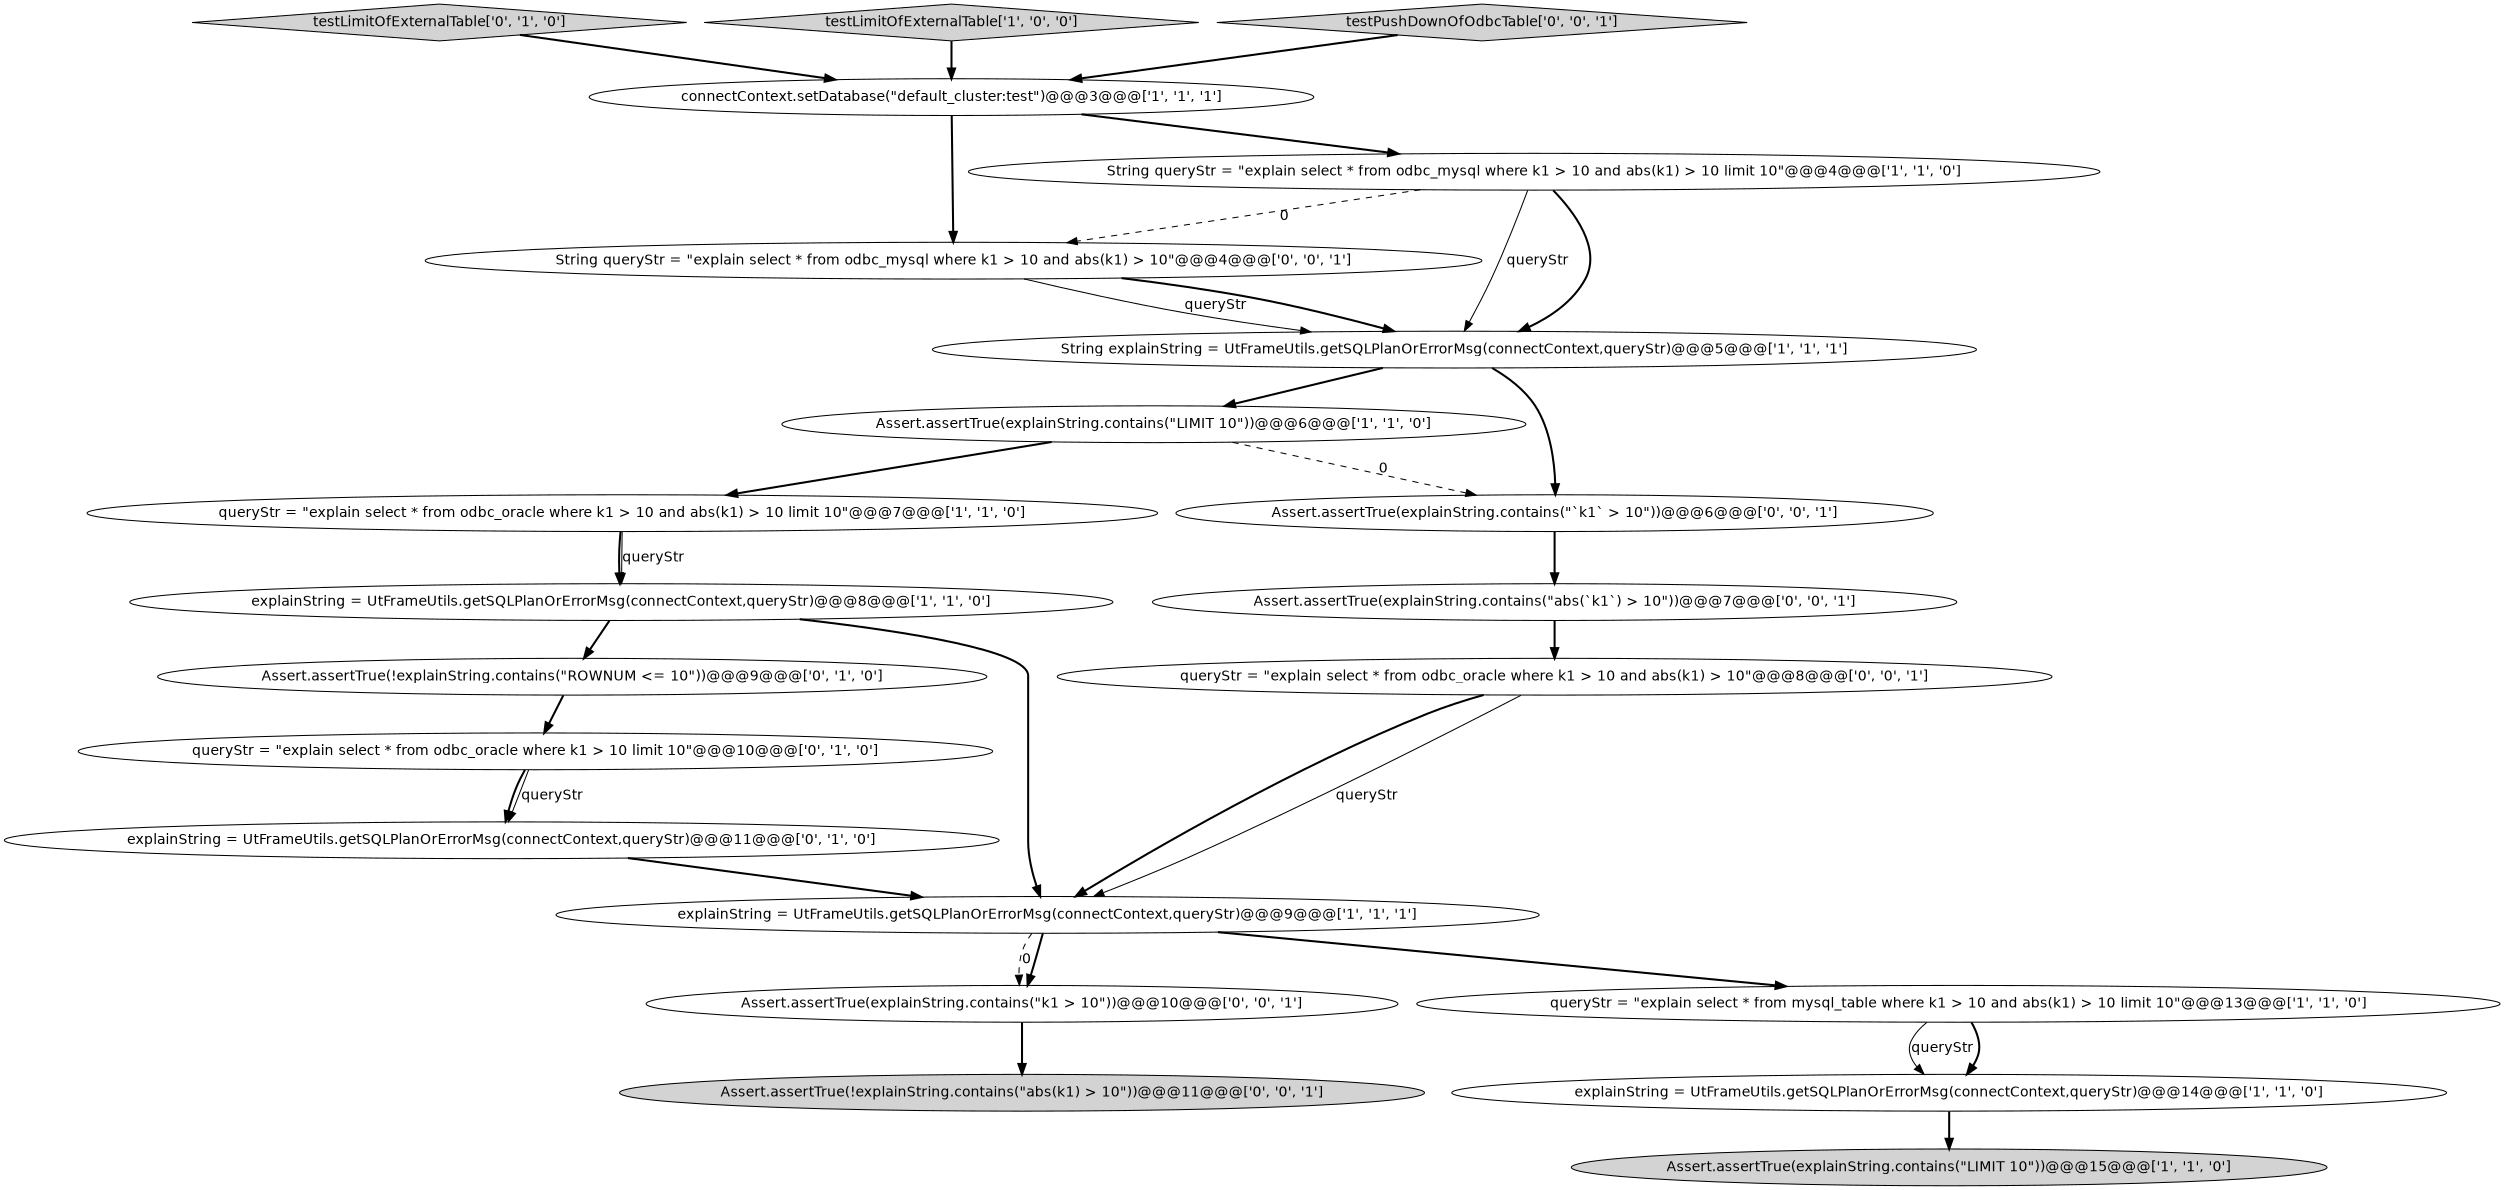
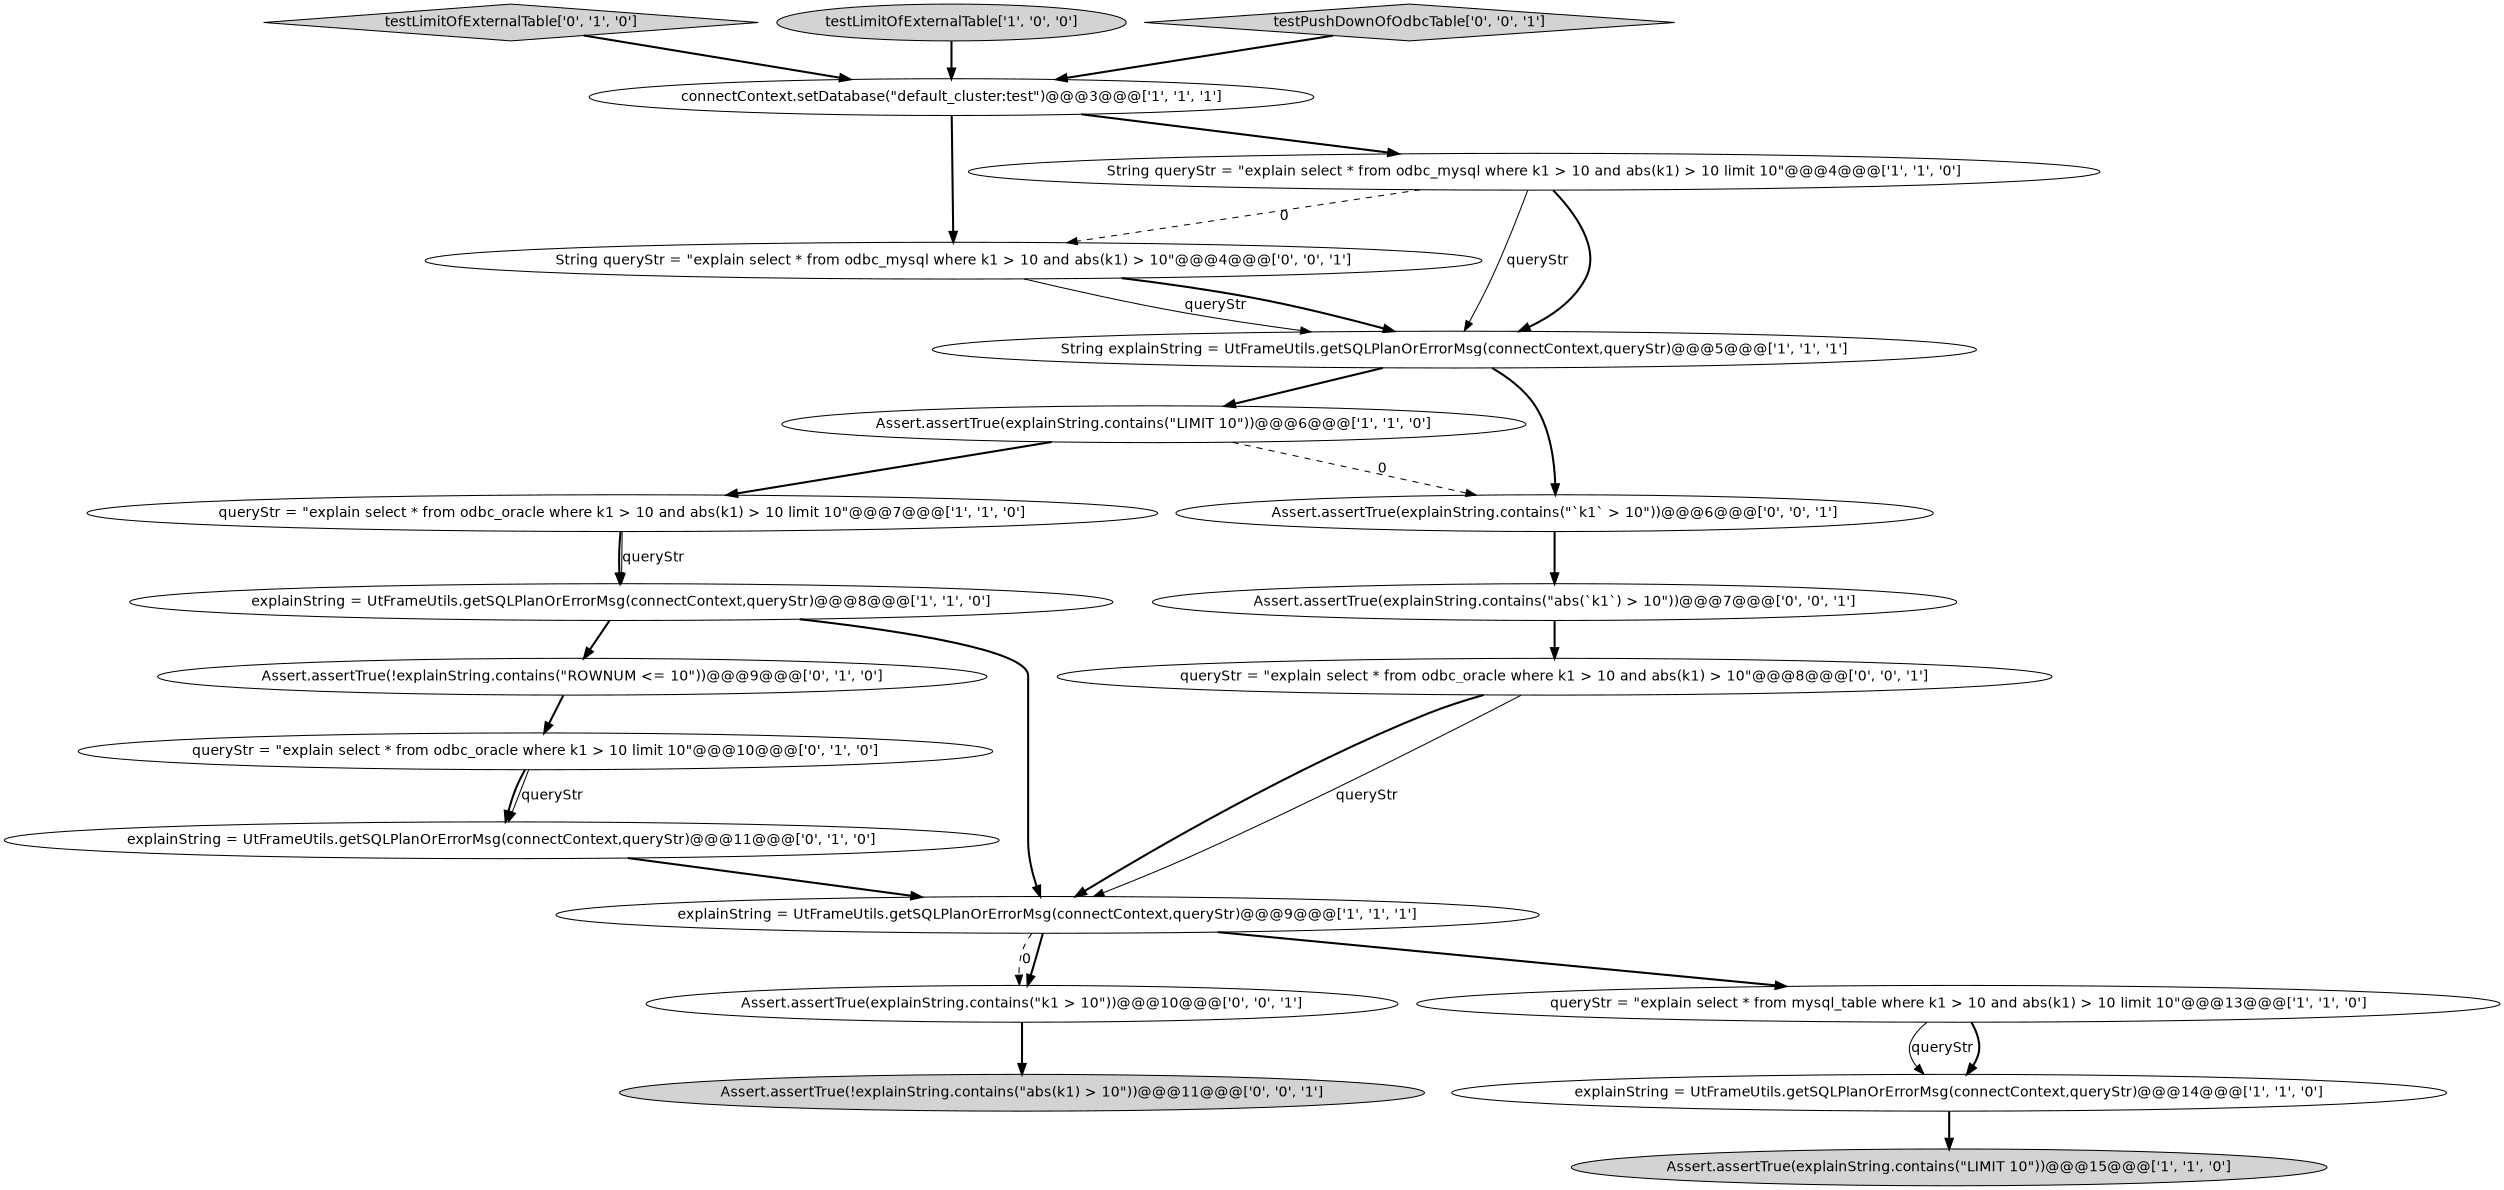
(951, 22) -> (951, 22)
